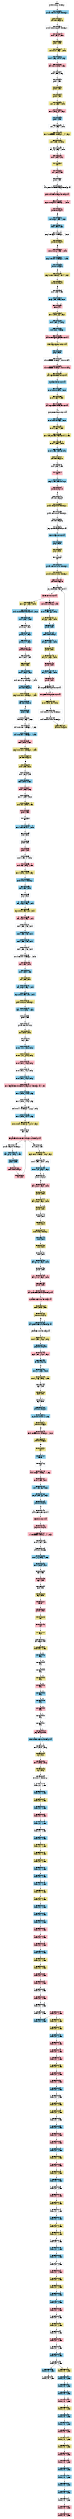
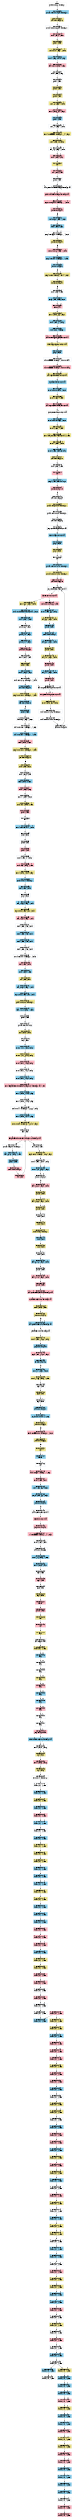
(61, 727) -> (61, 727)
